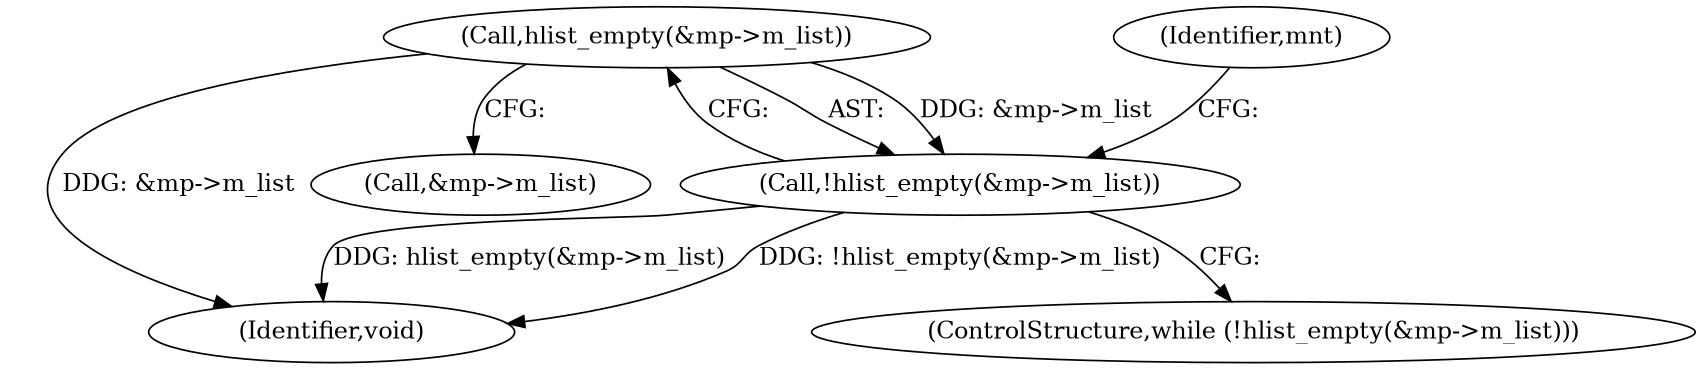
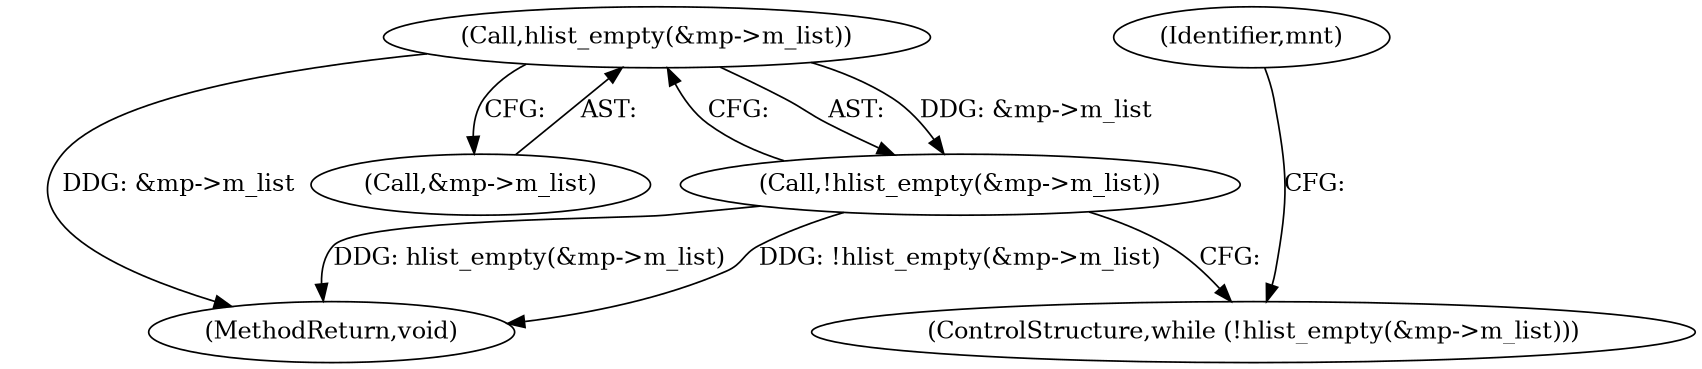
none -> (562, 117)
(1173, 120) -> (1285, 176)
(332, 332) -> (332, 332)
